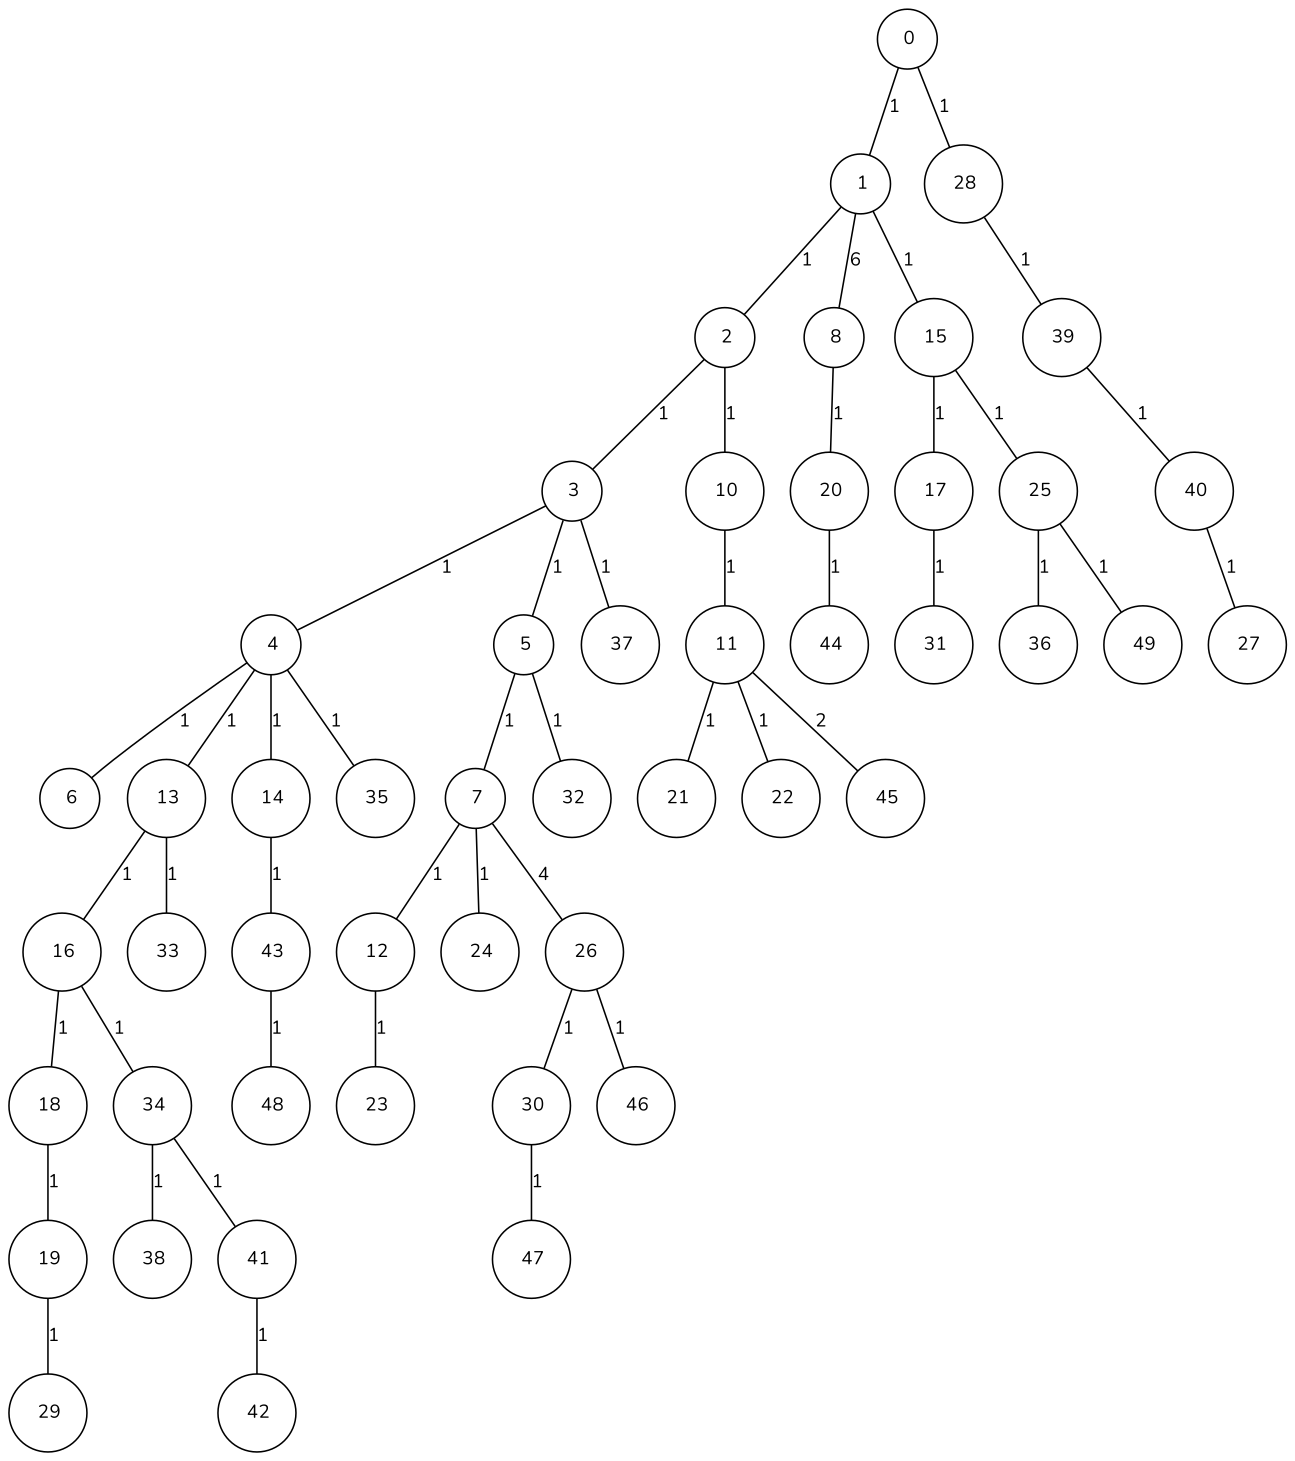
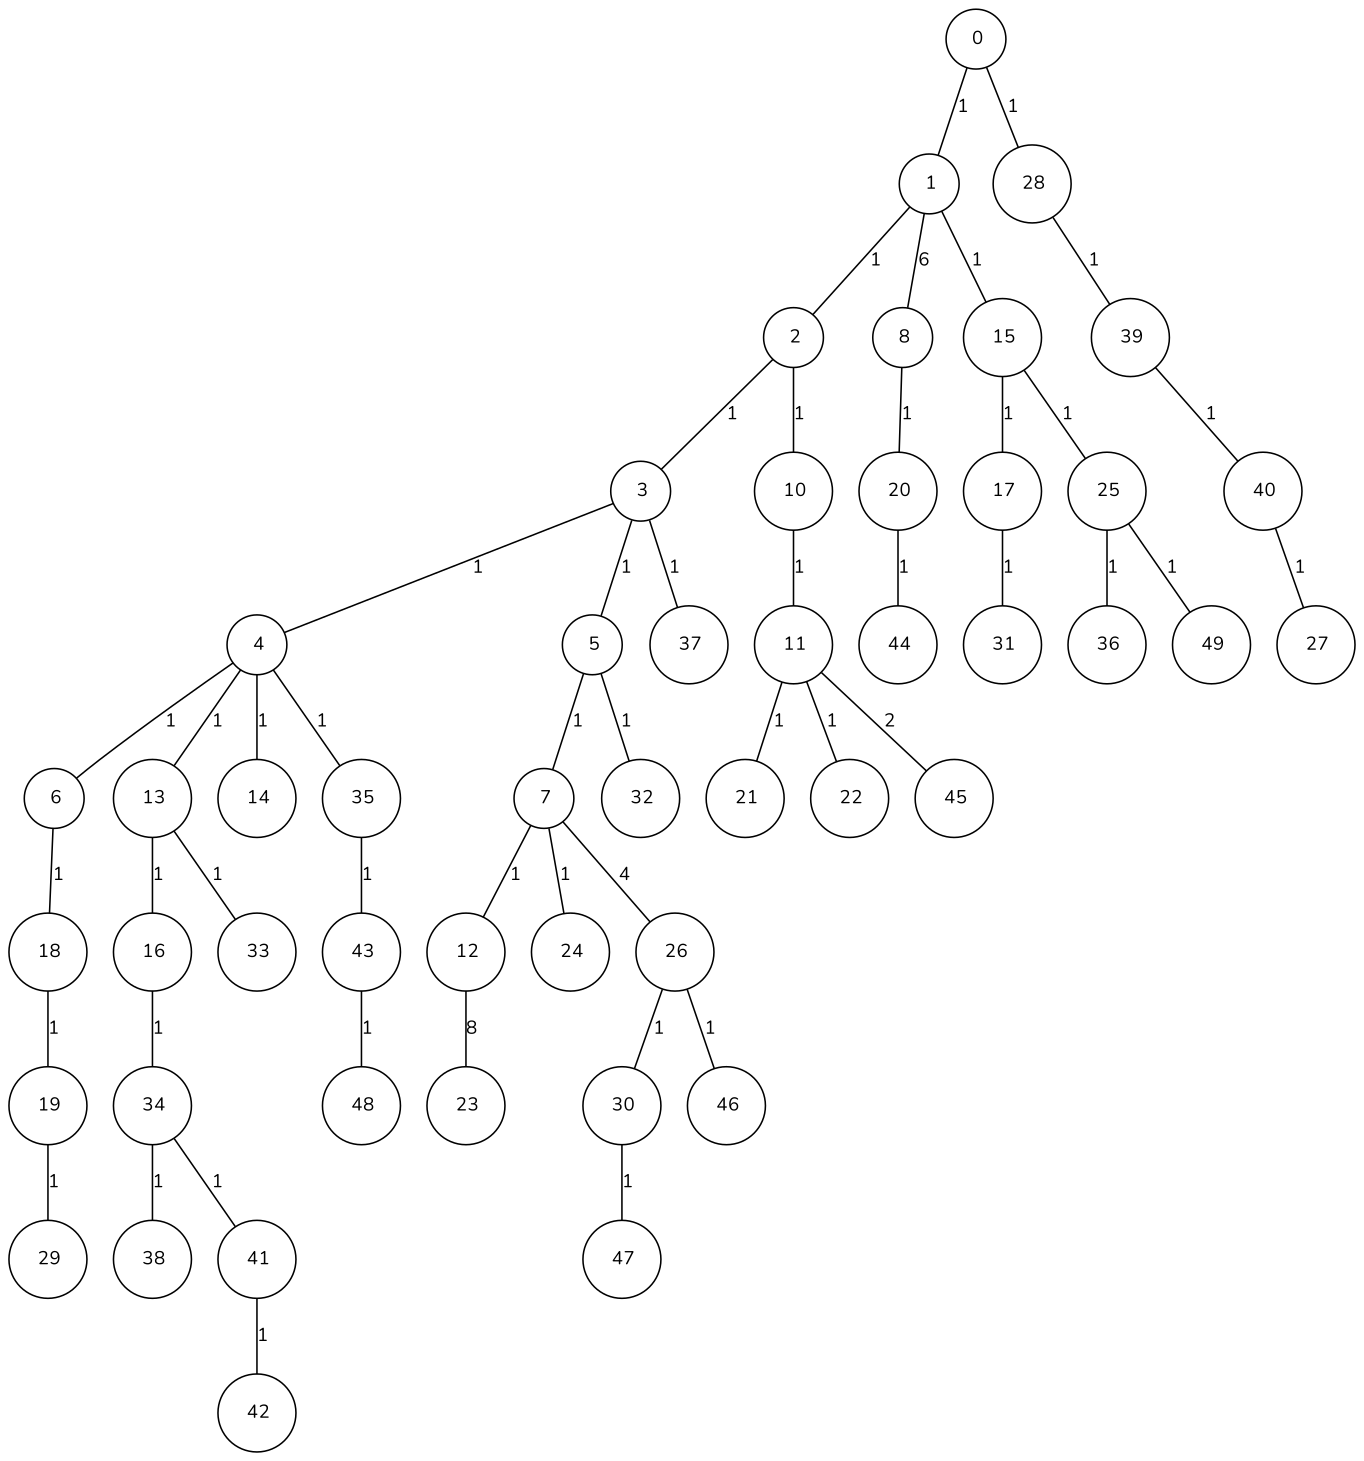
(271, 875) -> (361, 875)
(55, 1029) -> (51, 871)
(382, 1029) -> (472, 1029)
